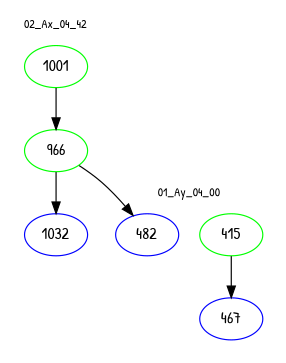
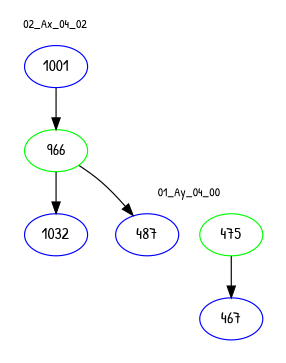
(55, 25) -> (55, 25)
(56, 67) -> (56, 67)
(147, 235) -> (147, 235)
(231, 235) -> (231, 235)
